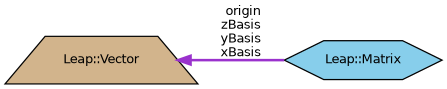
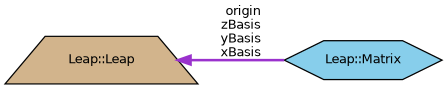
(101, 60) -> (101, 60)
